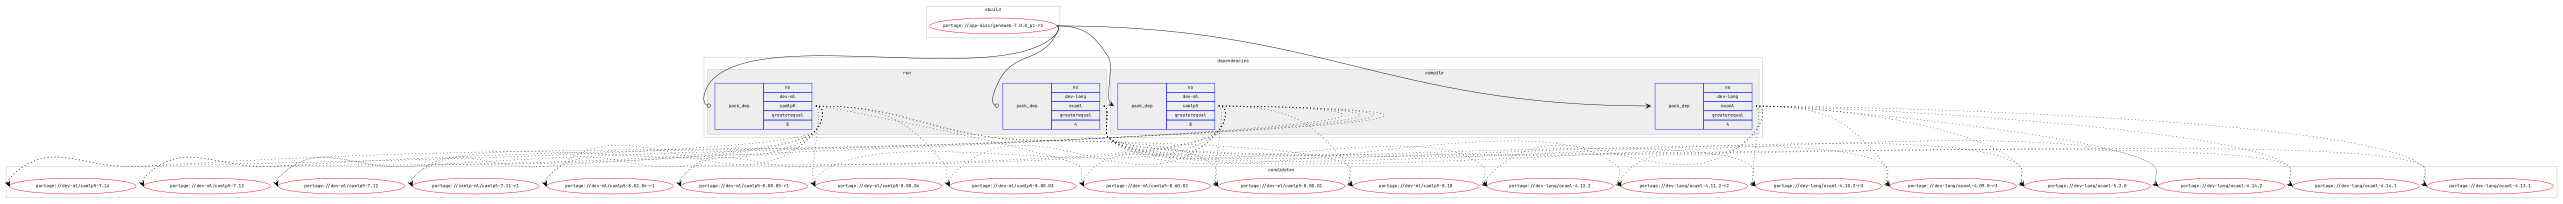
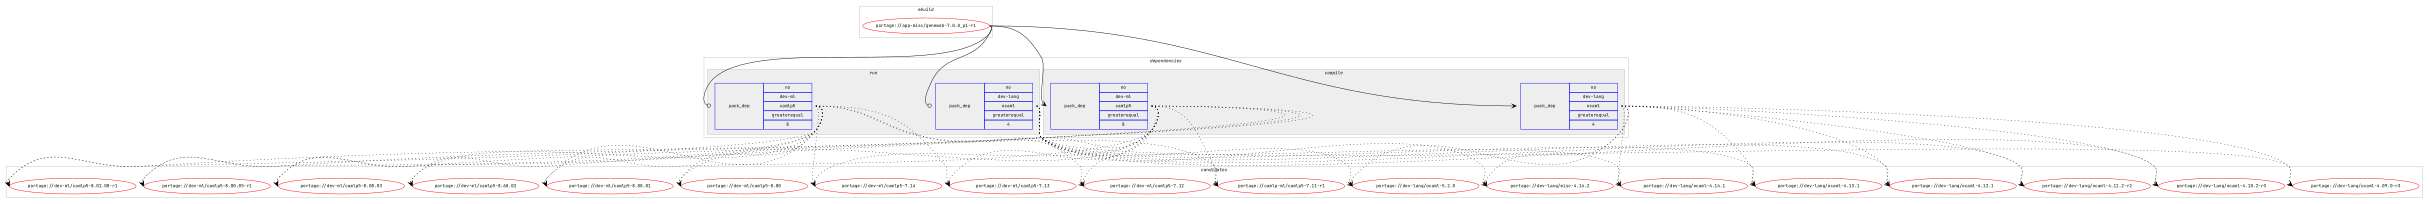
(610, 186) -> (73, 186)
(879, 186) -> none
(1416, 186) -> (744, 186)
(1550, 186) -> (1953, 186)
(2222, 186) -> (1550, 186)
